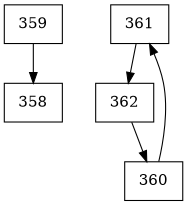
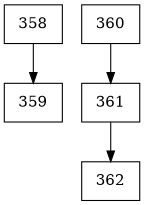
(33, 58) -> (33, 58)
(137, 137) -> none
